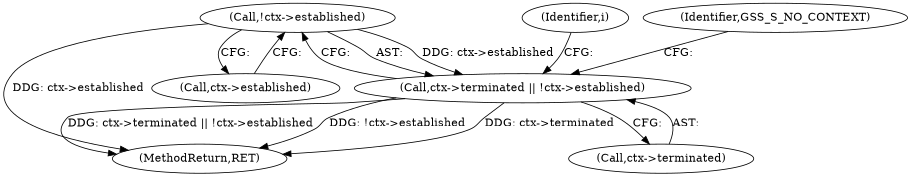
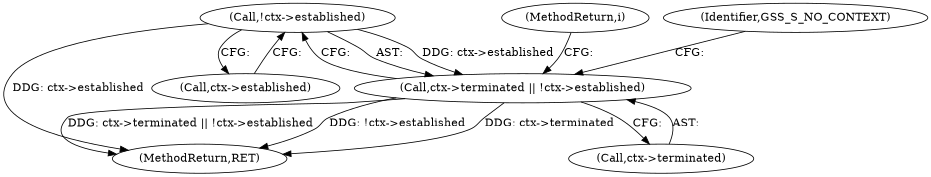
(575, 18) -> (575, 18)
